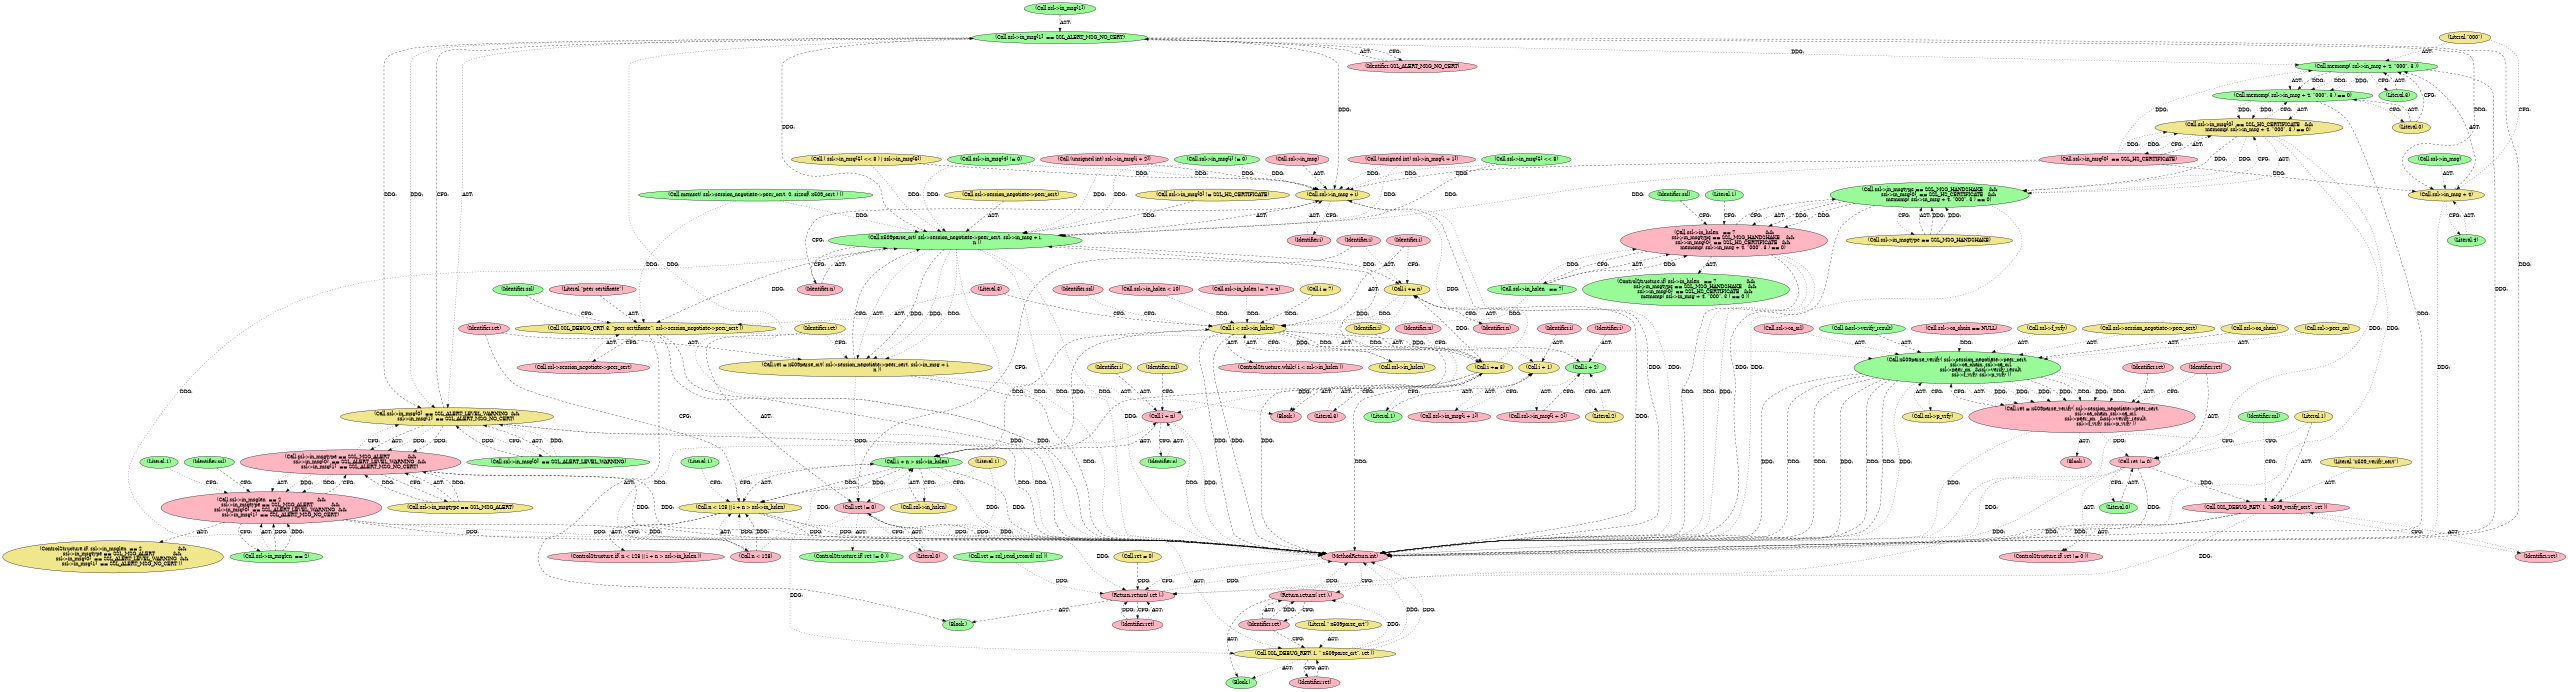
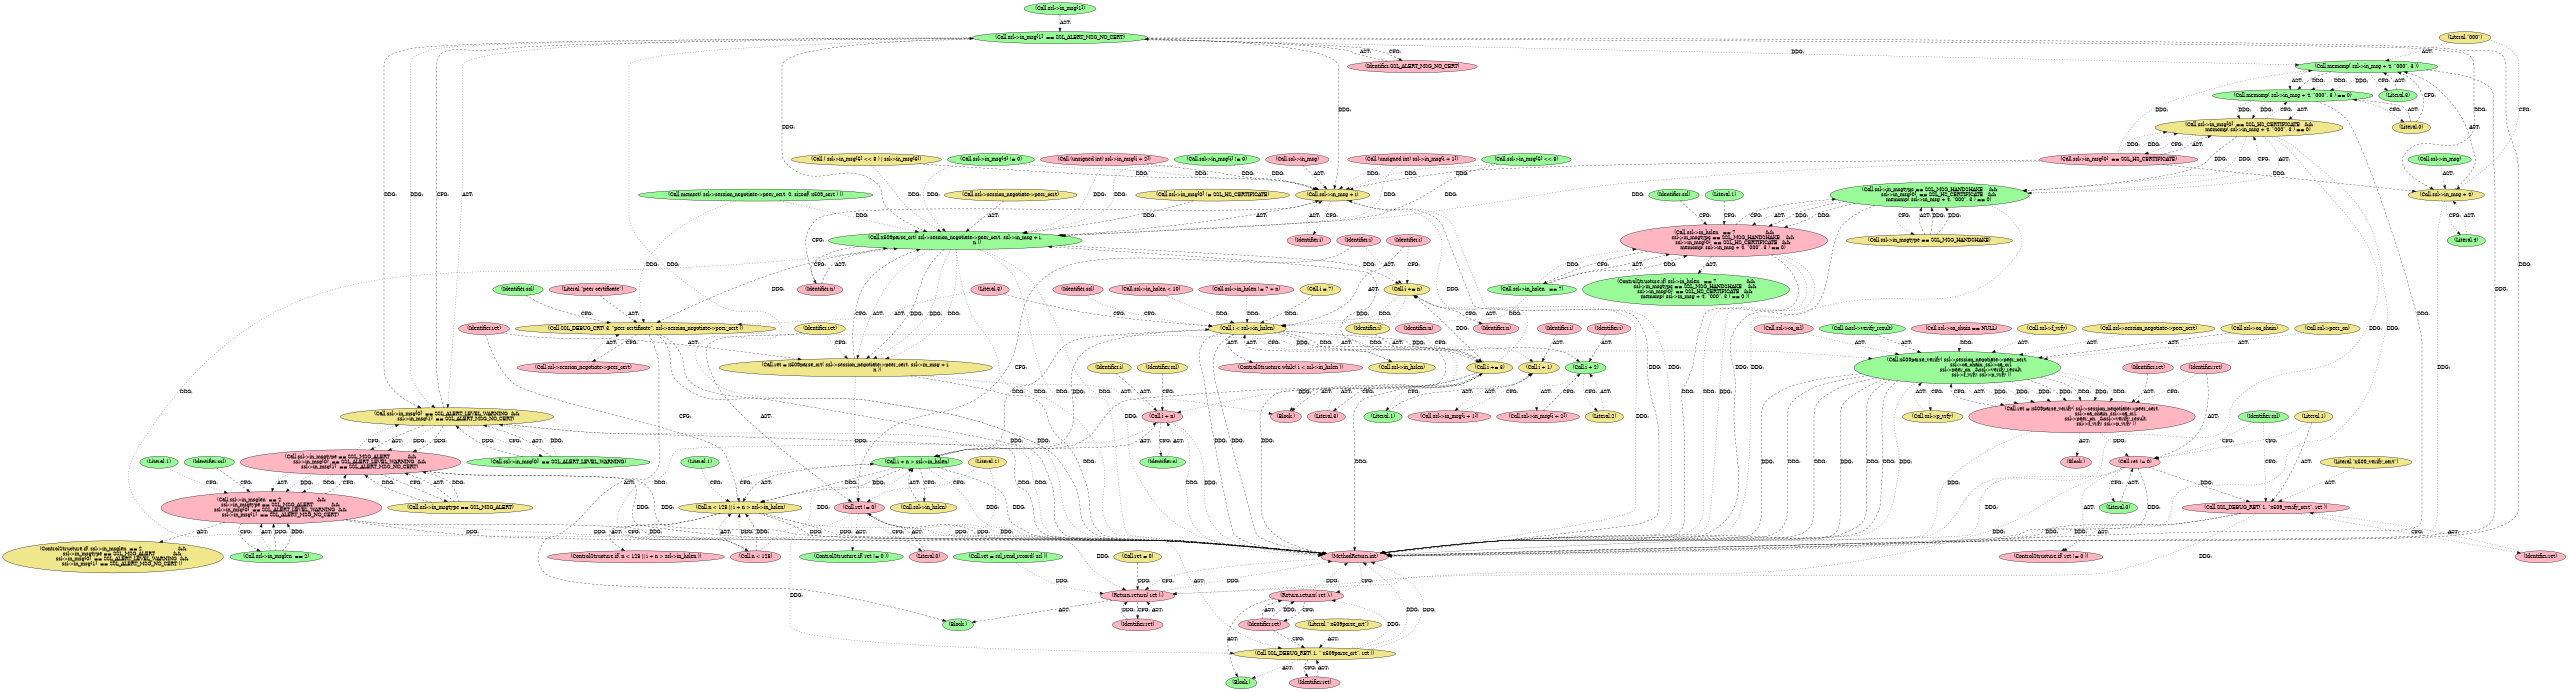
(1636, 430) -> (1636, 430)
